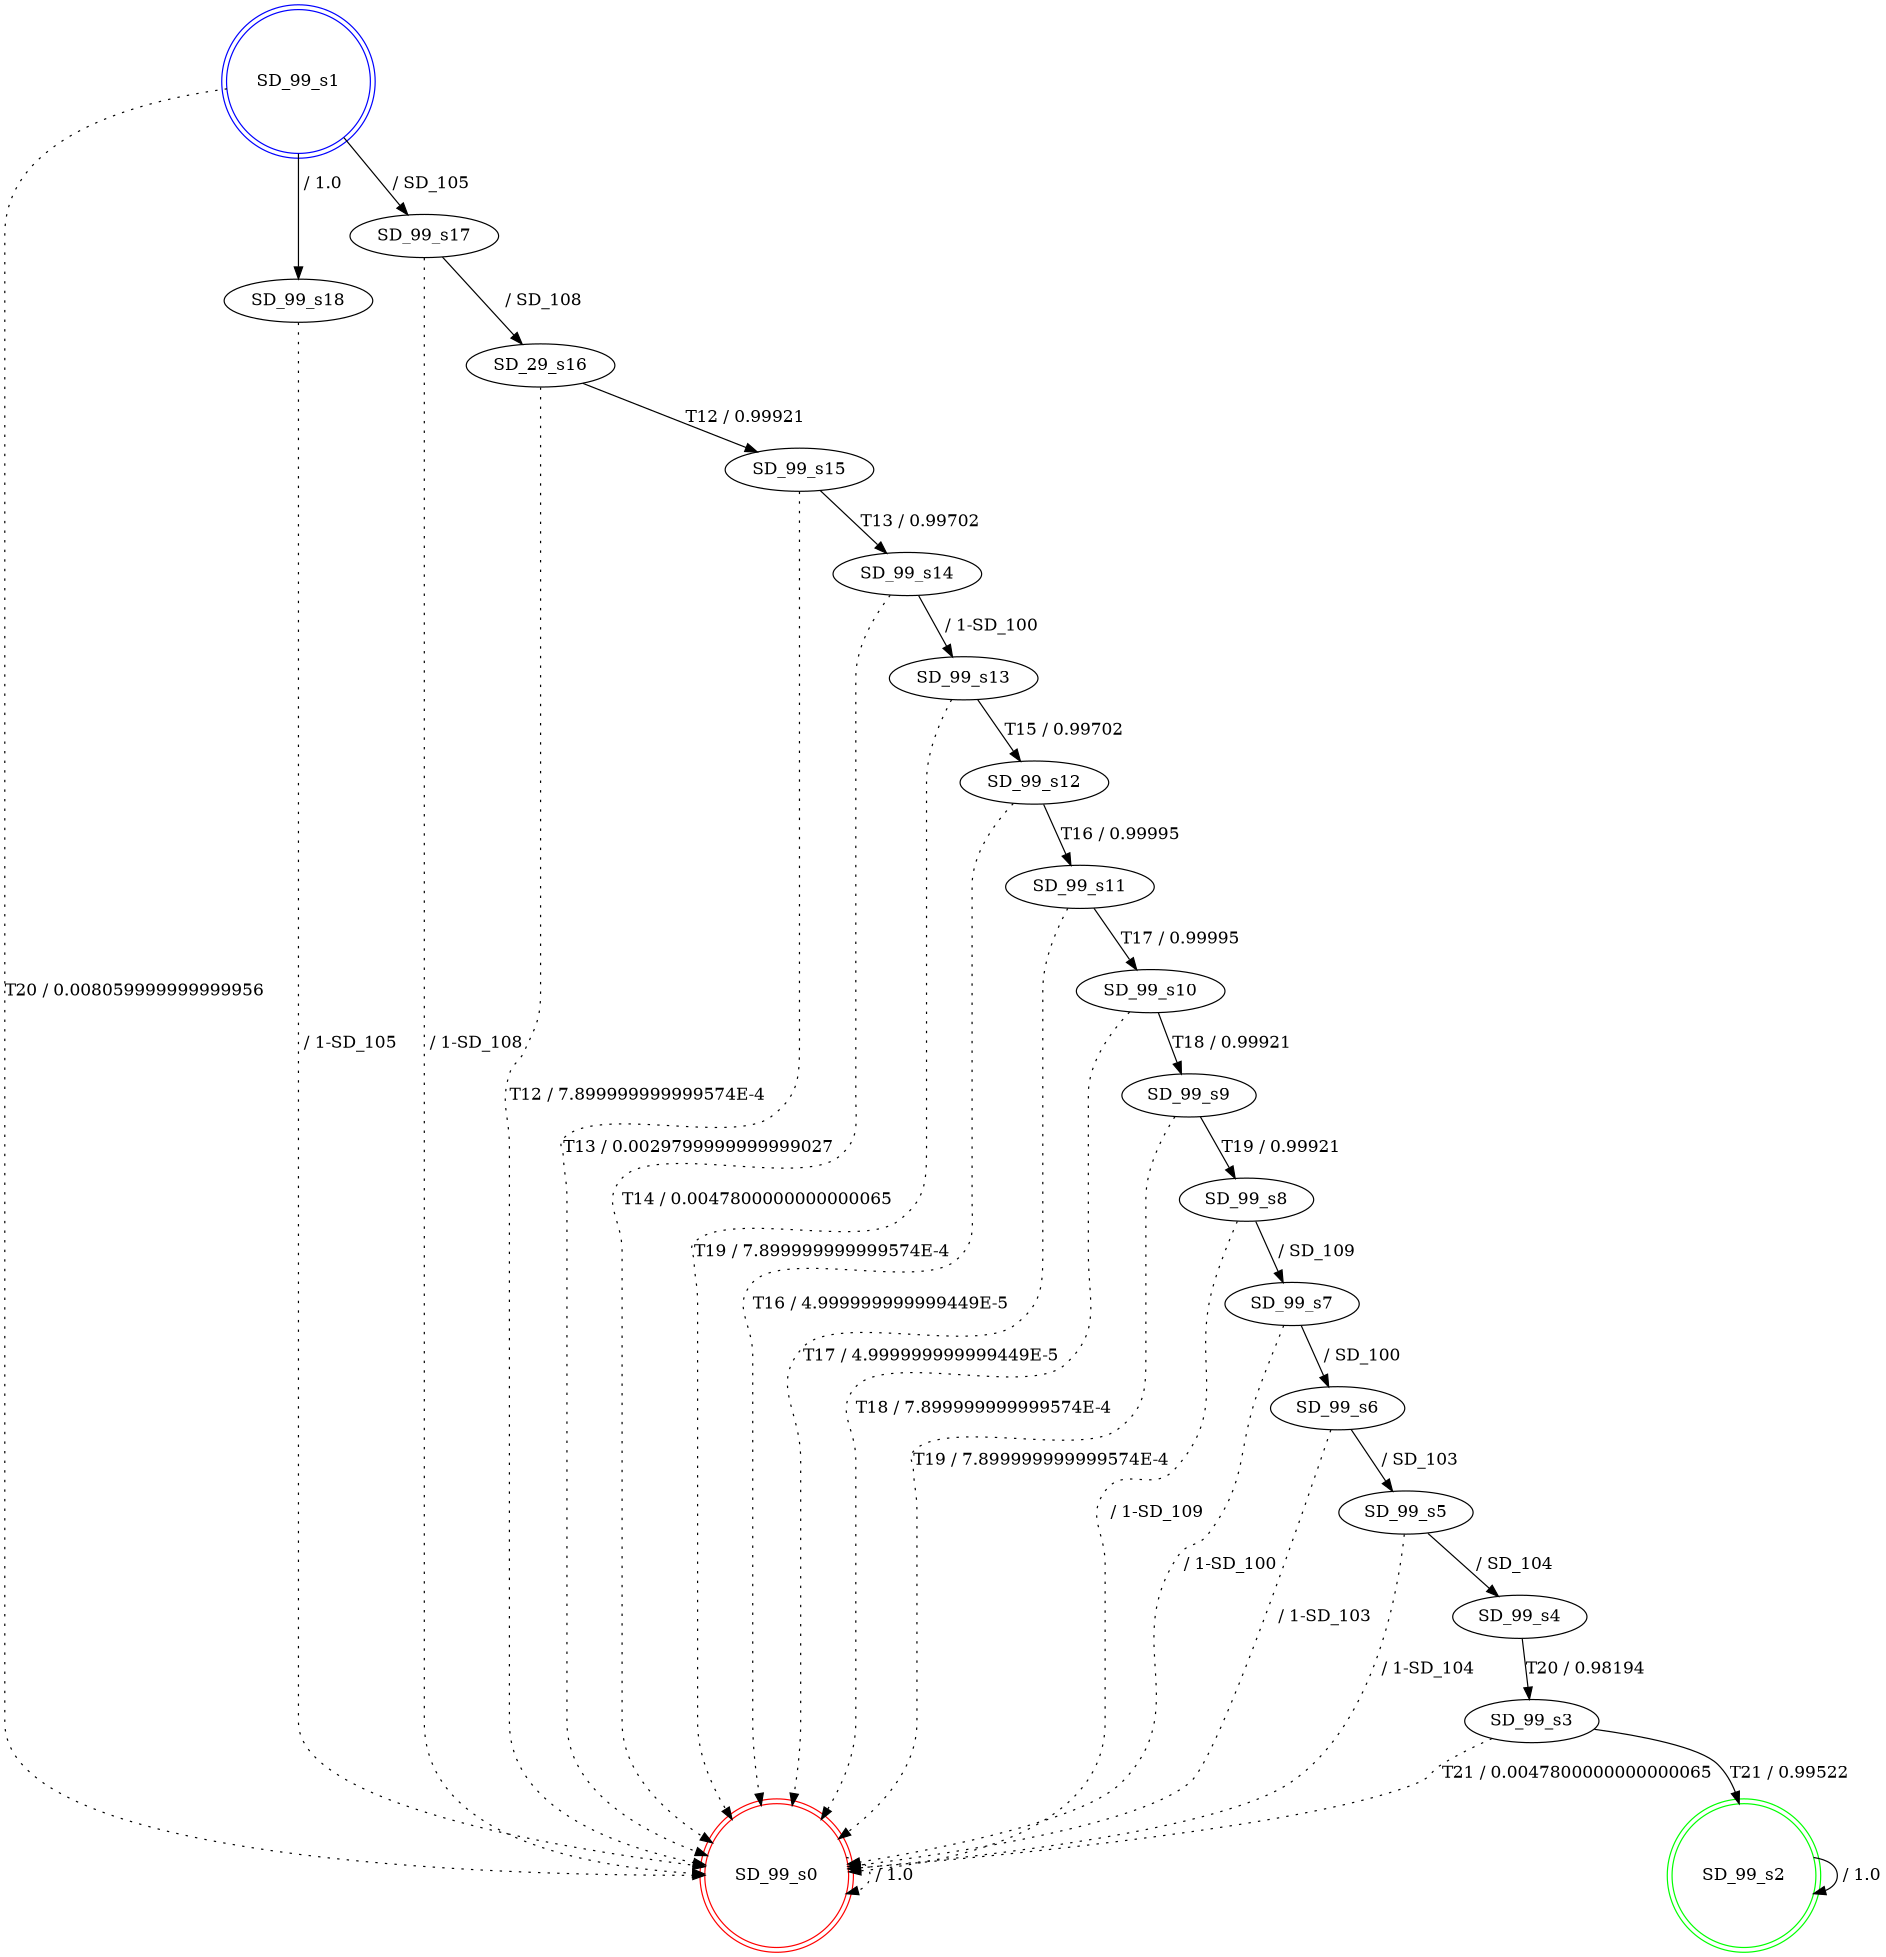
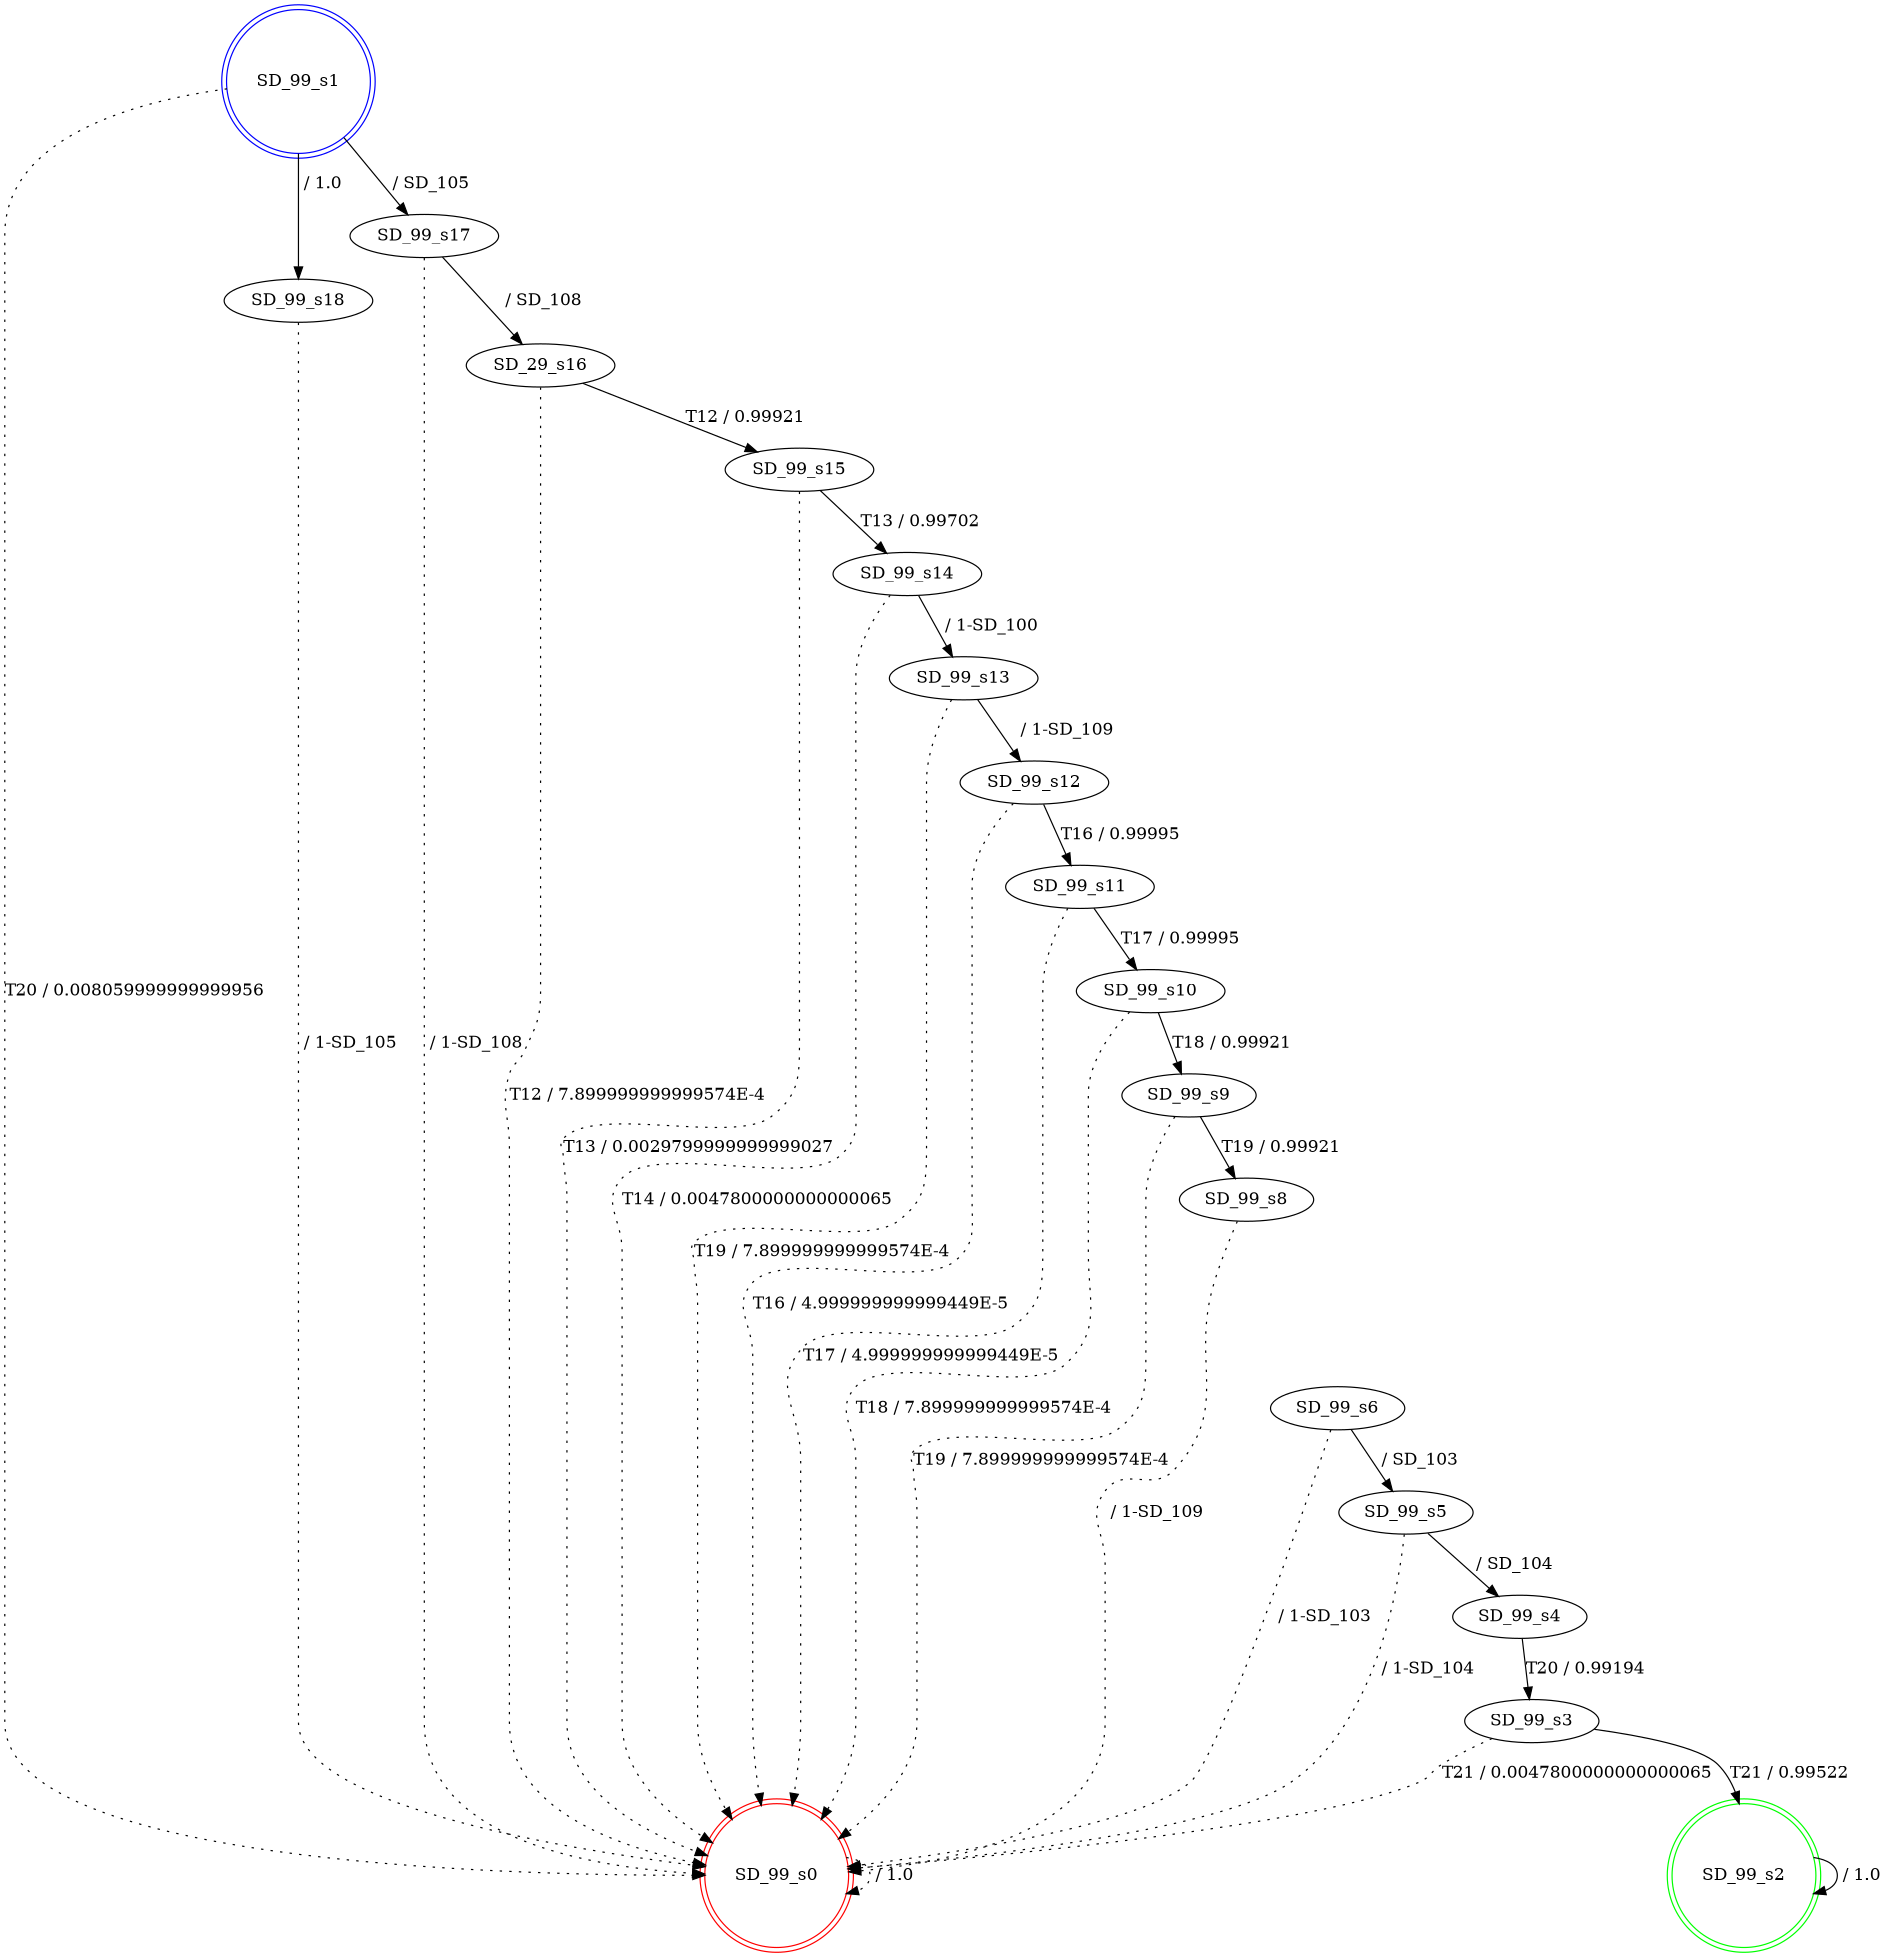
(1064, 730) -> (1064, 730)
(1292, 1304) -> none
(1586, 1669) -> (1586, 1669)
